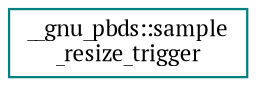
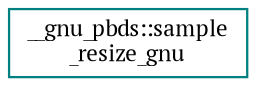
(128, 43) -> (128, 43)
